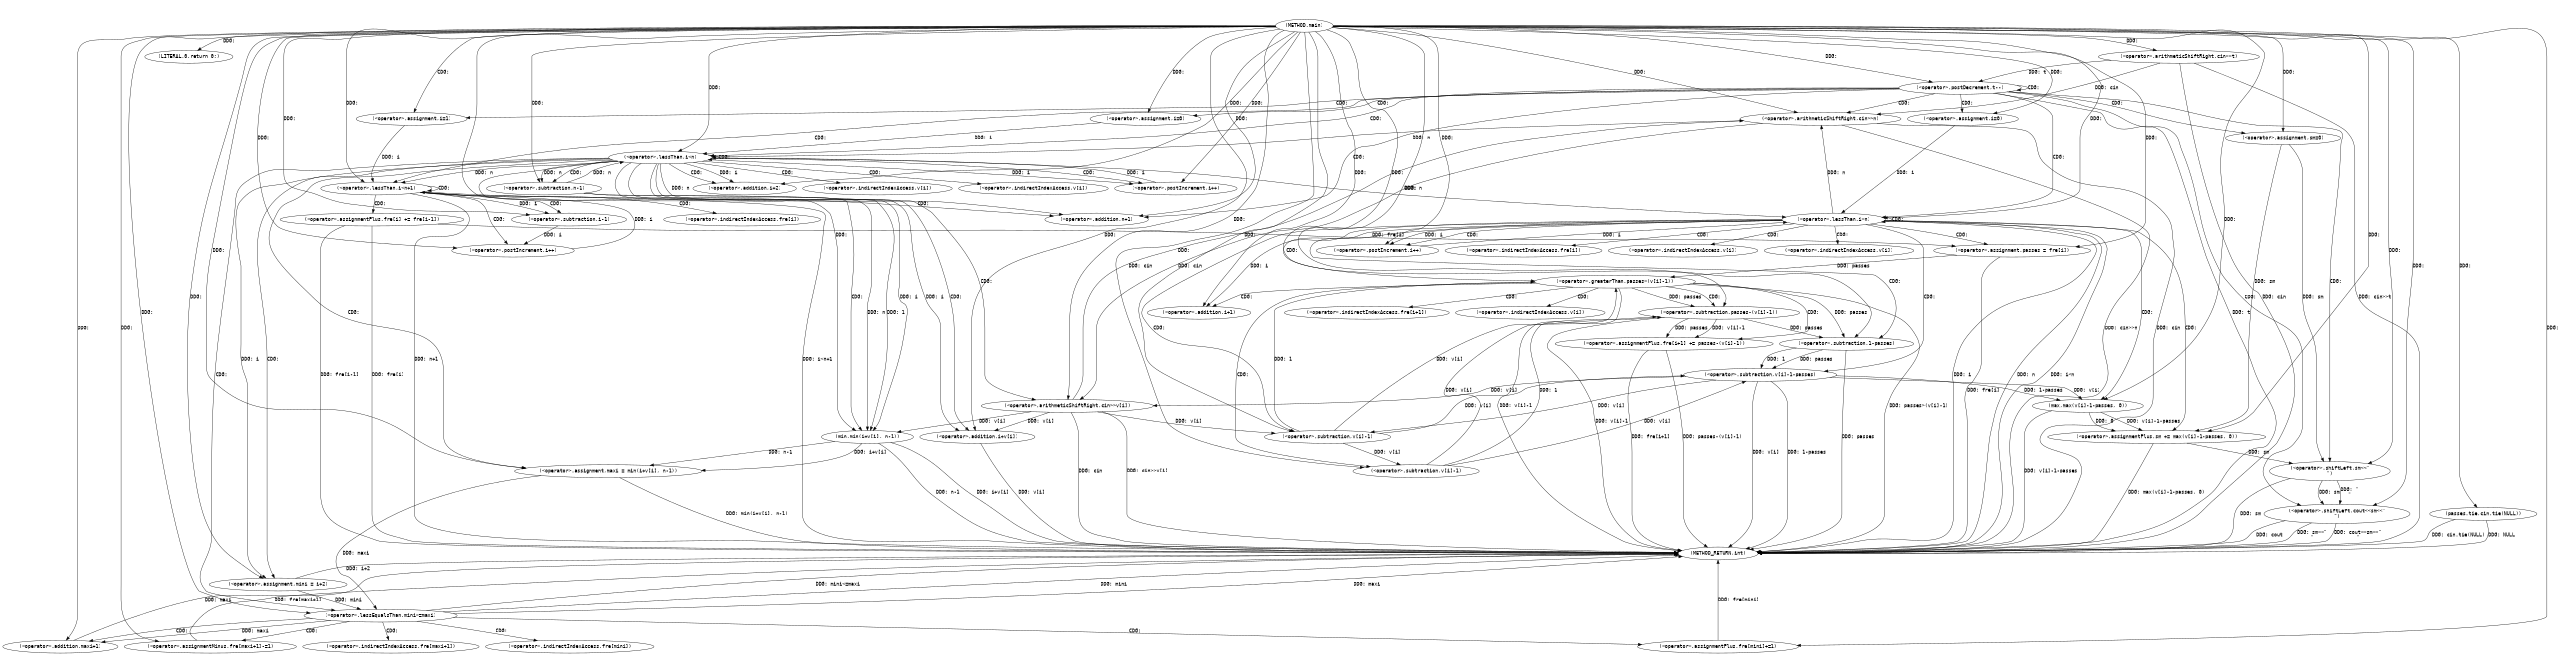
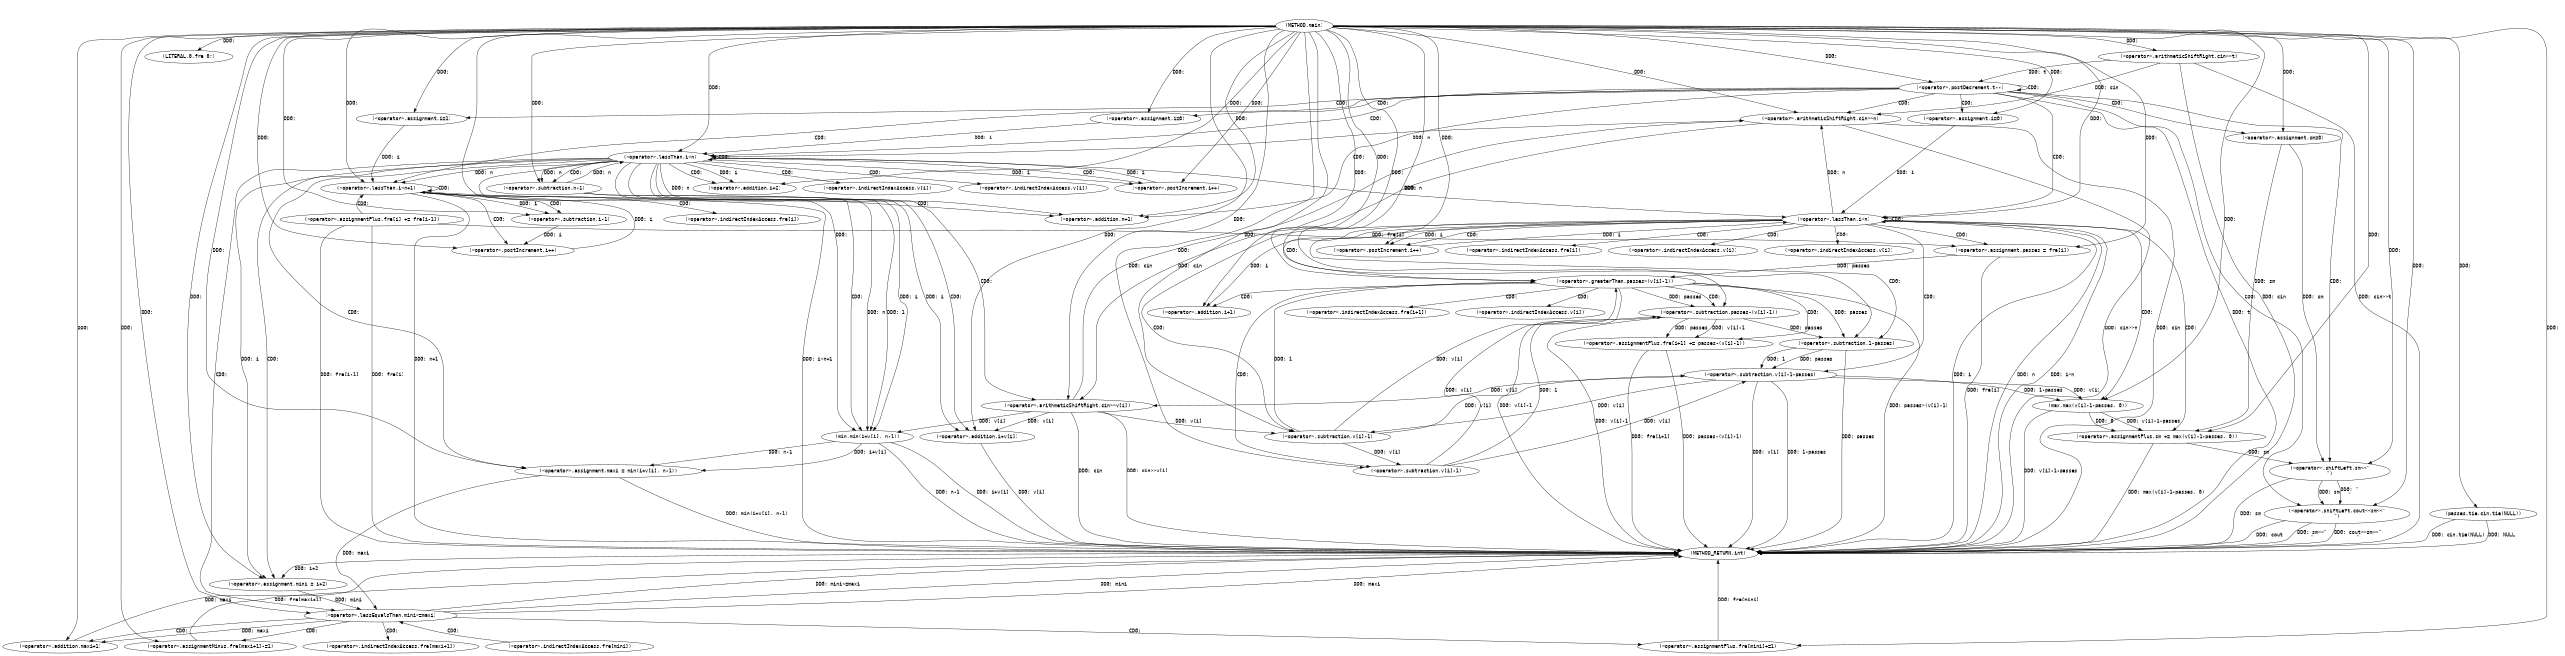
(189, 57) -> (189, 57)
(445, 72) -> (445, 72)
(374, 202) -> (357, 207)
none -> (1272, 241)
(881, 557) -> (979, 554)
(475, 630) -> (456, 635)
